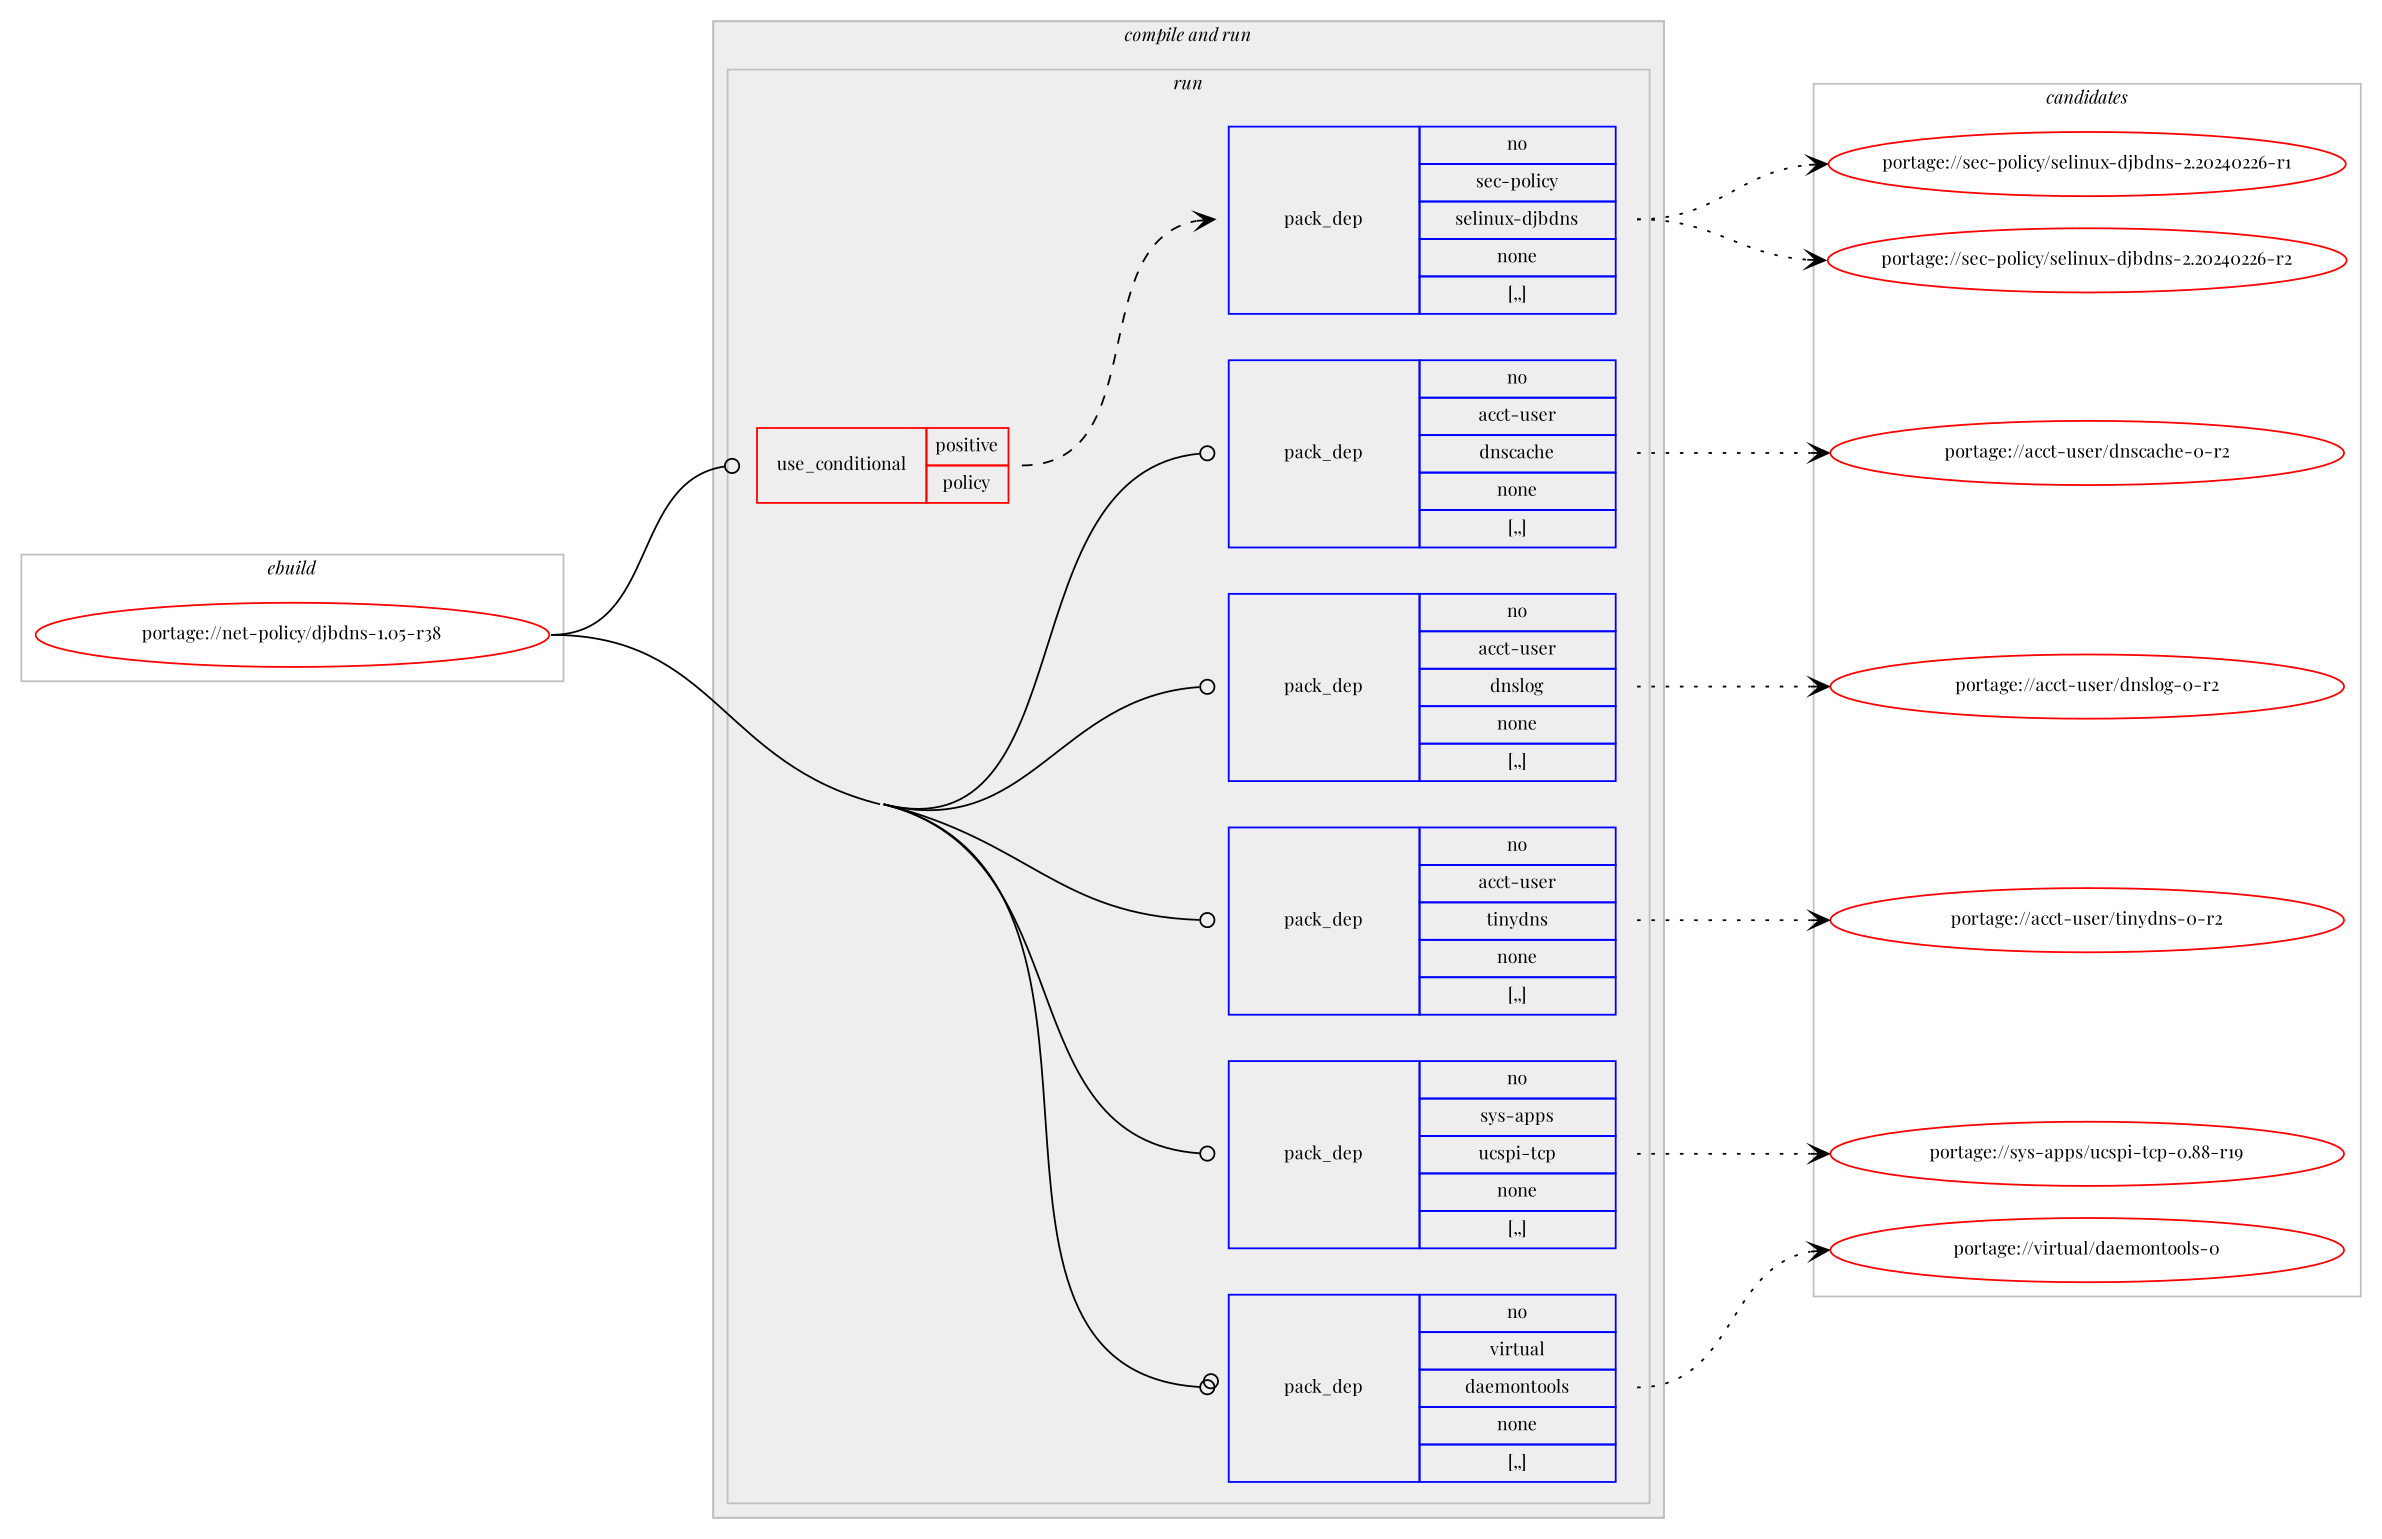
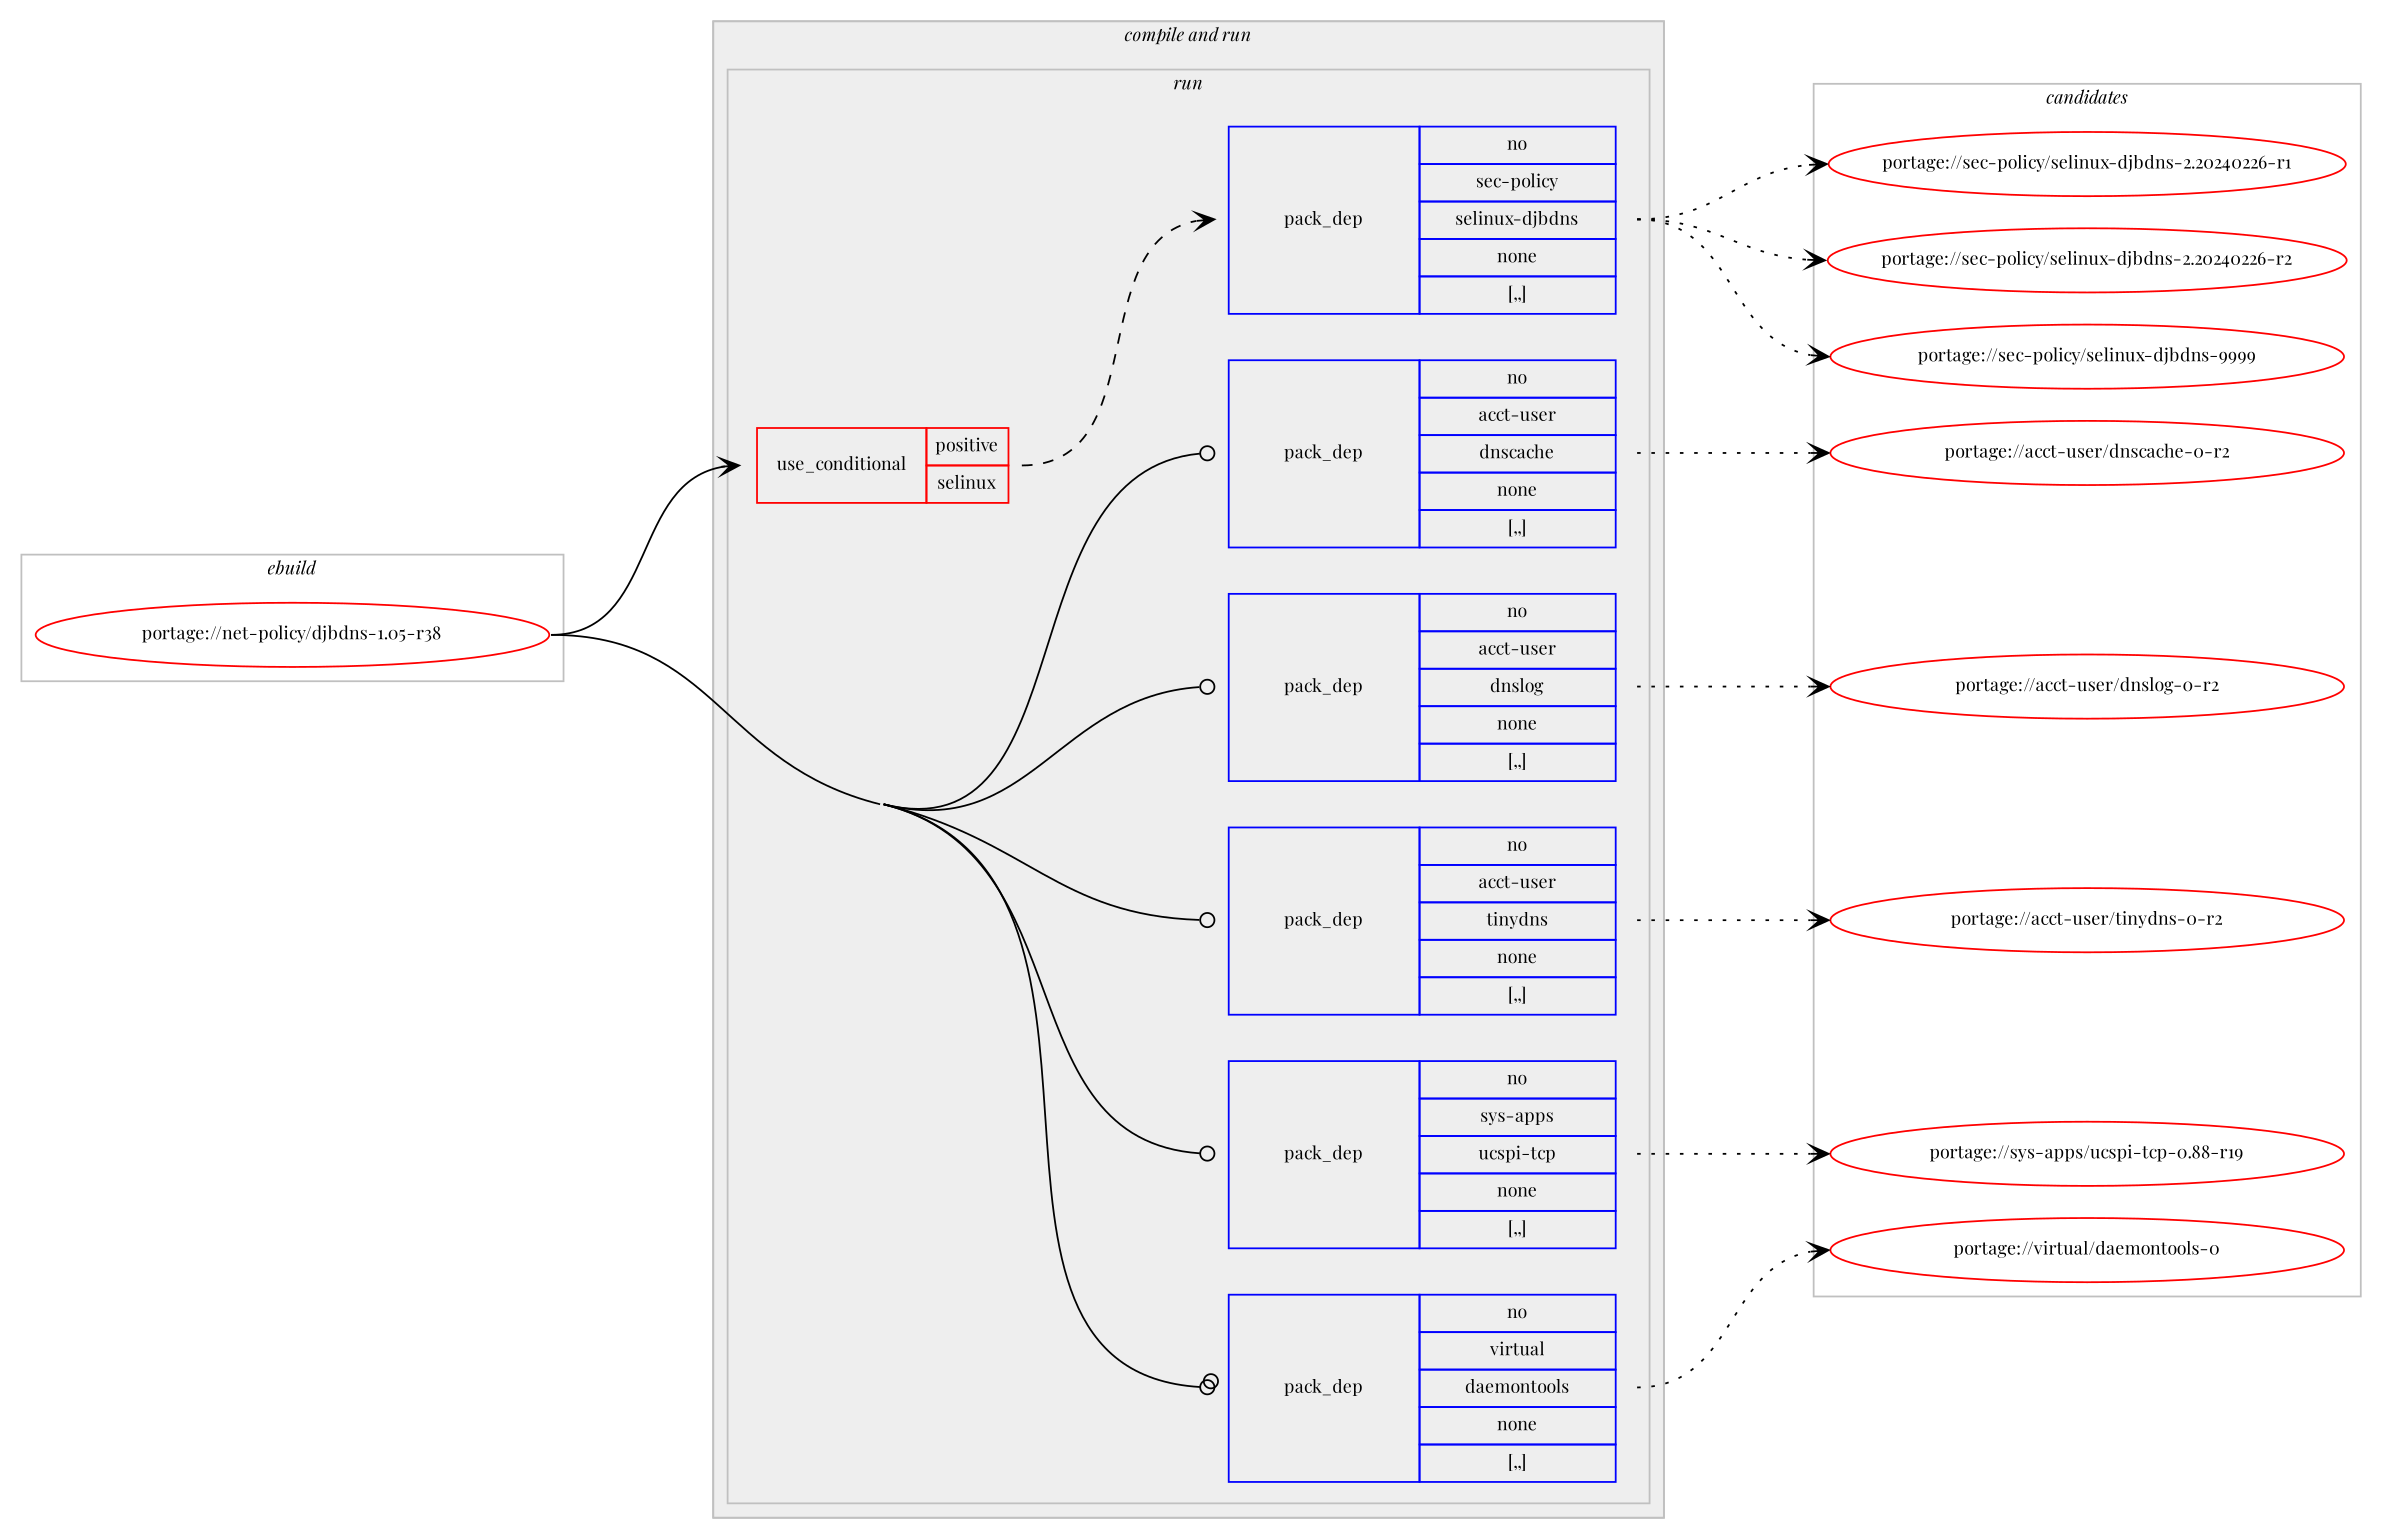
none -> (2087, 357)
(967, 483) -> (967, 483)
(642, 557) -> (642, 557)
